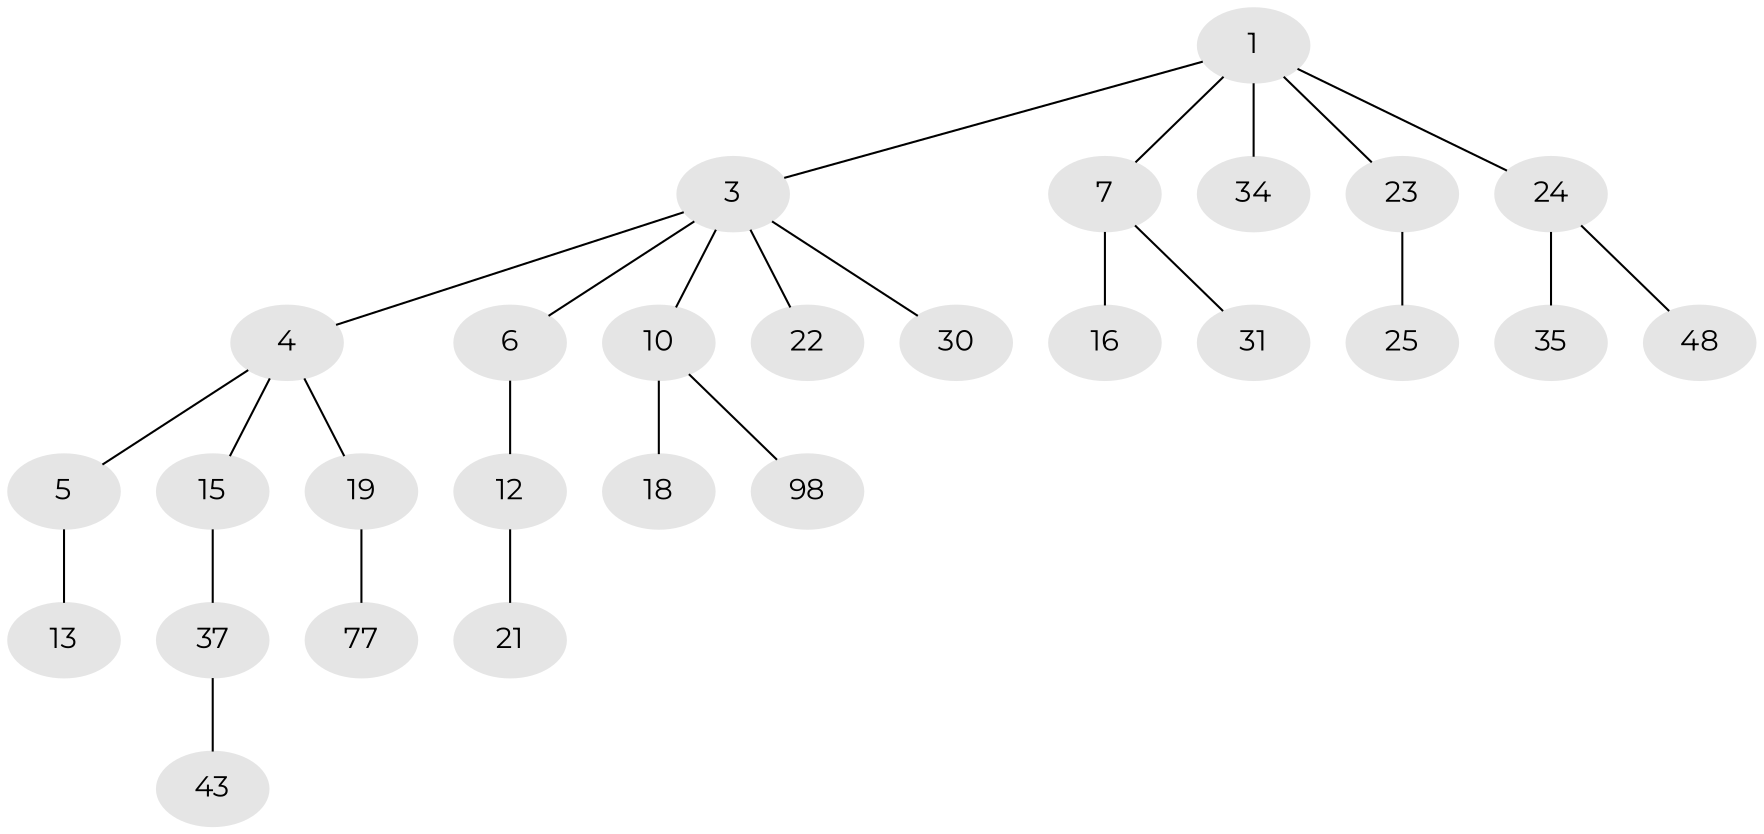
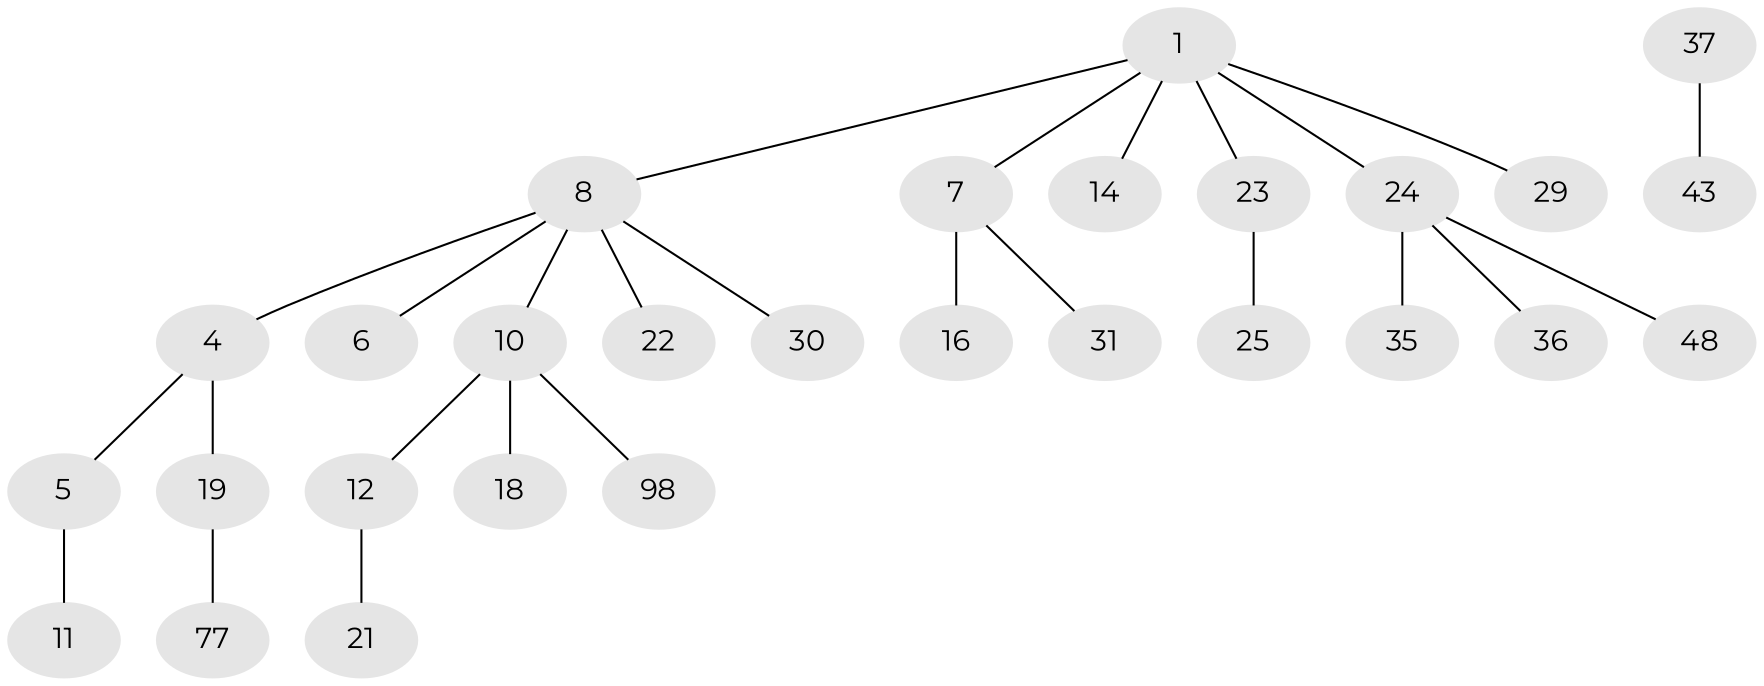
(733, 194) -> (584, 194)
(1254, 194) -> (1105, 194)
none -> (1551, 194)
none -> (1551, 343)
(510, 417) -> (436, 417)
(213, 492) -> none
(64, 640) -> (64, 640)
